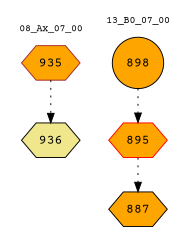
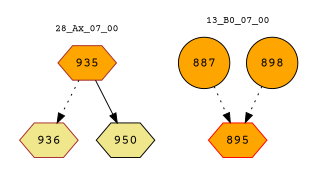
(51, 29) -> (87, 29)
(51, 140) -> (49, 140)
none -> (126, 140)
(138, 170) -> (220, 100)
(138, 209) -> (204, 63)
